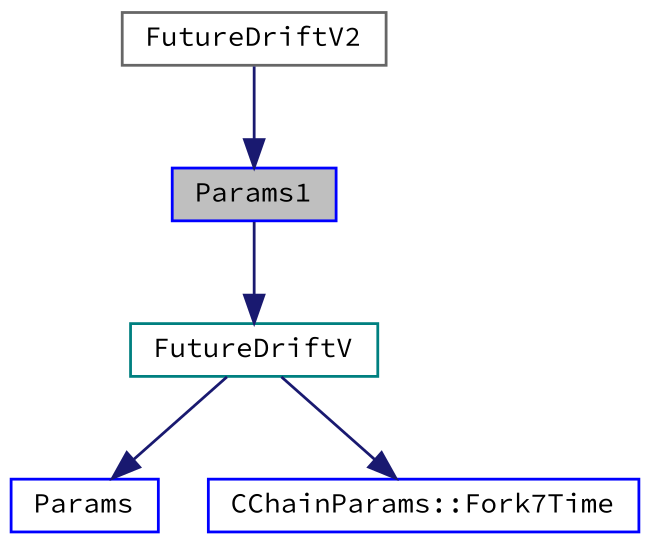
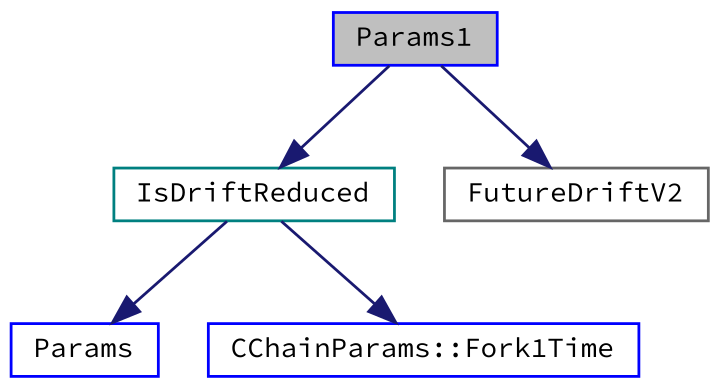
(254, 103) -> (485, 107)
(254, 350) -> (254, 194)
(424, 506) -> (424, 350)
